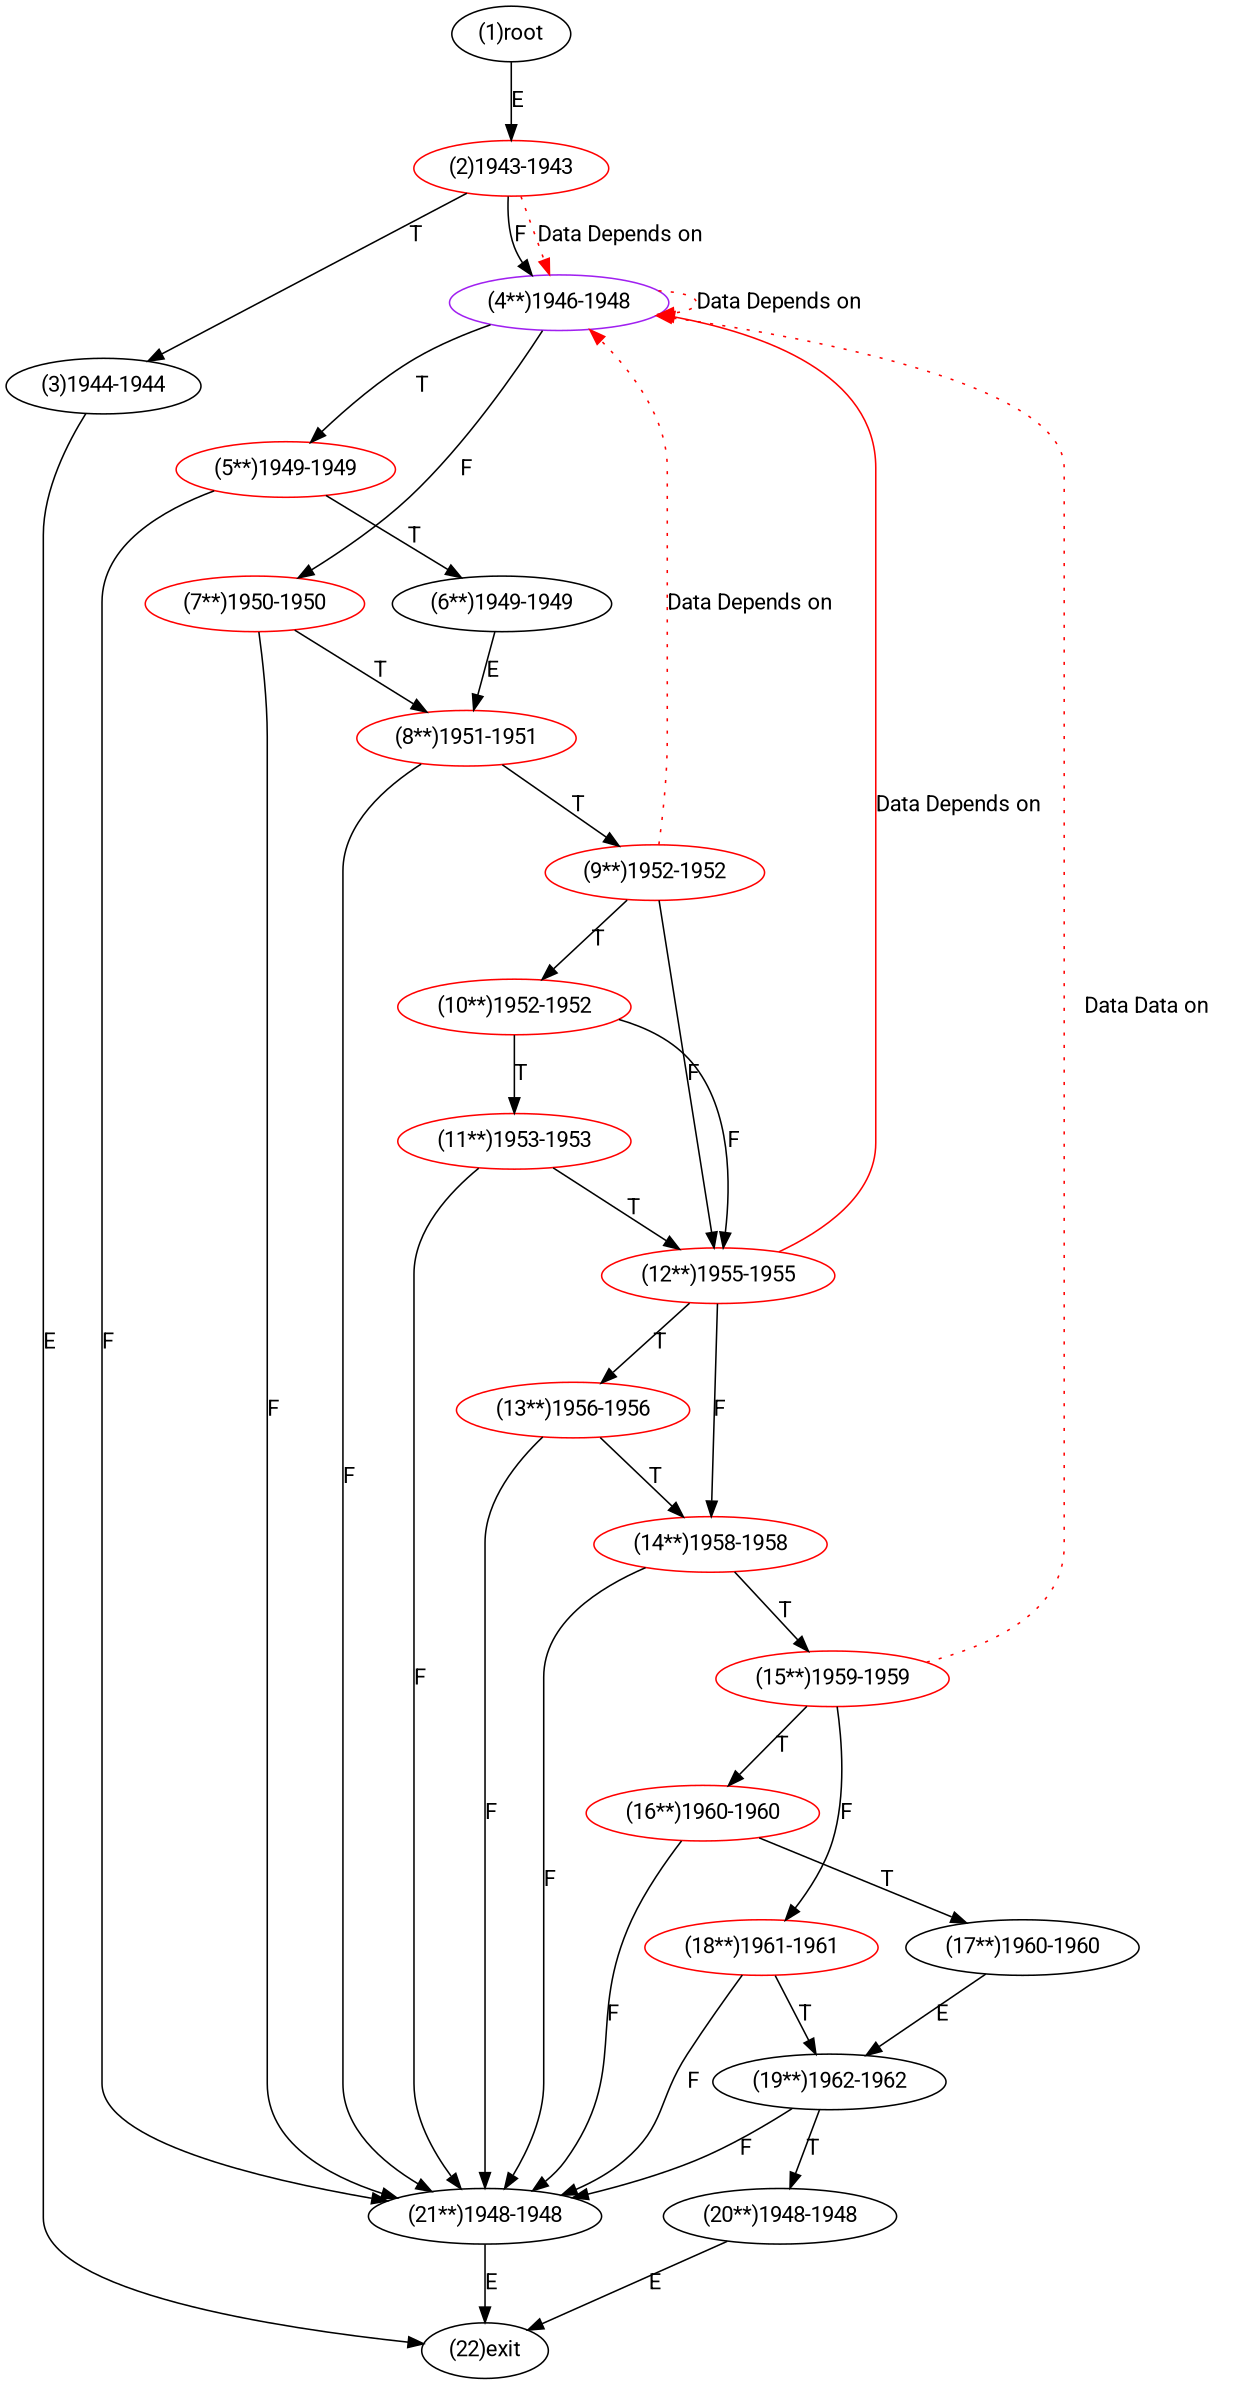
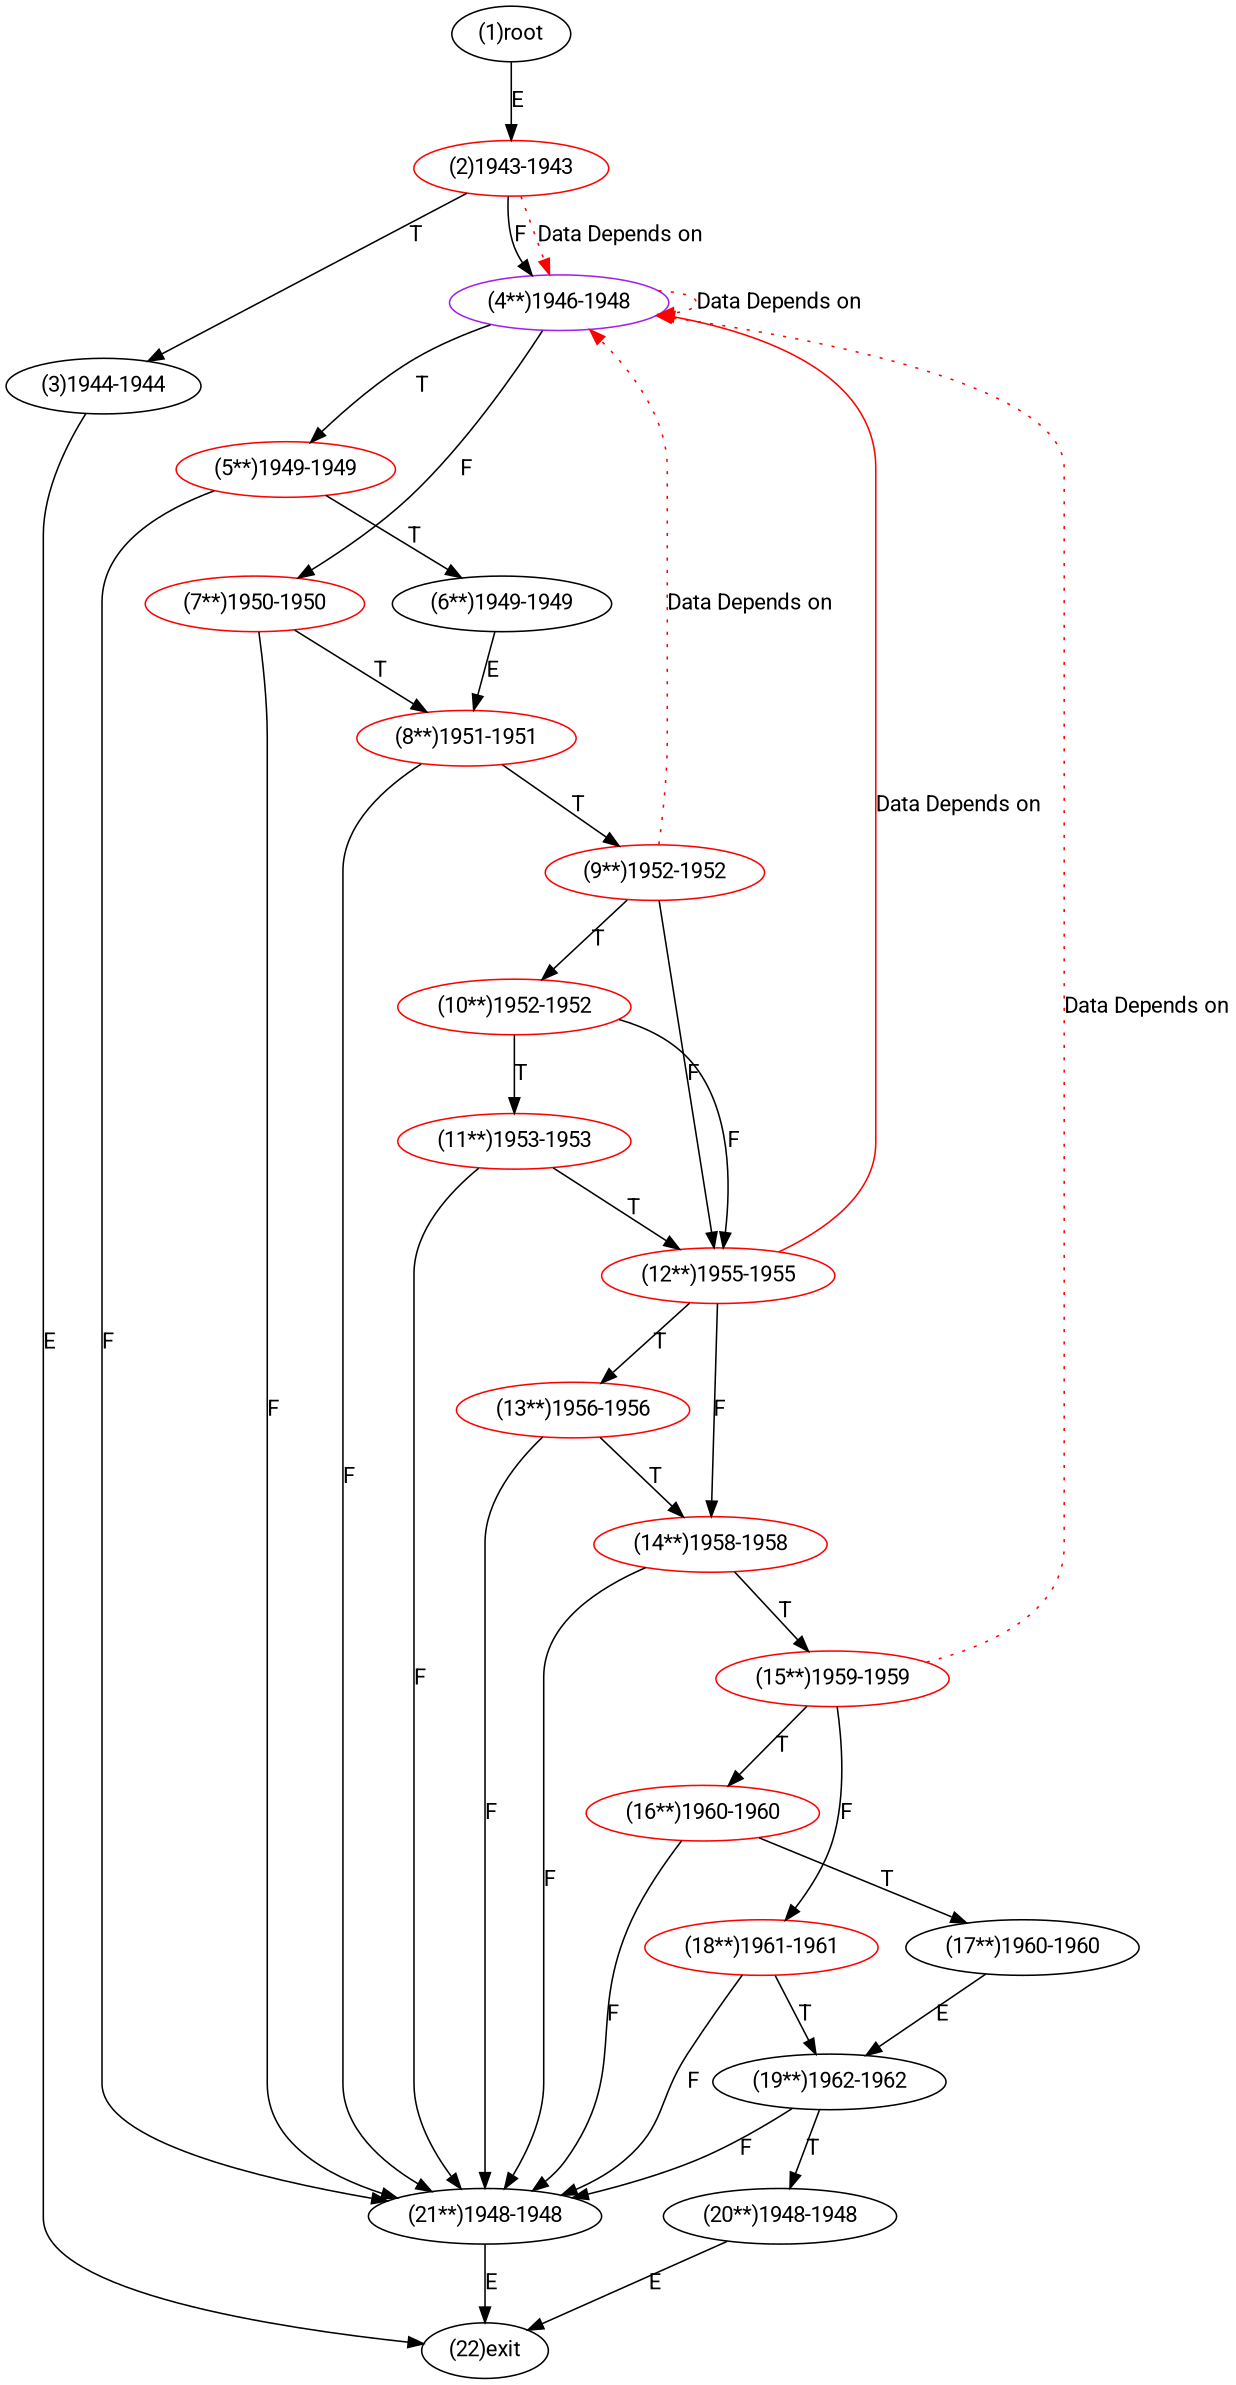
(1147, 1007) -> (1147, 1007)
